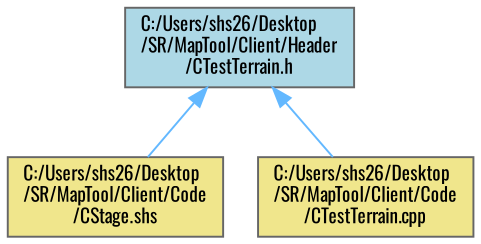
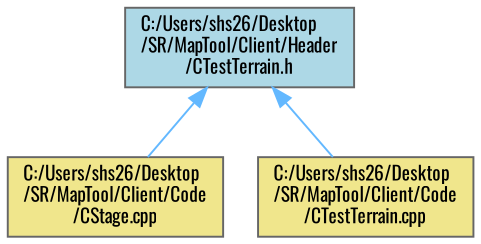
(115, 197) -> (115, 197)
